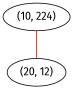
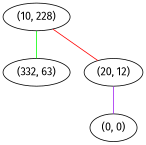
(37, 17) -> (37, 17)
none -> (37, 72)
none -> (114, 128)
